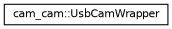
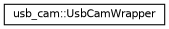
(86, 15) -> (84, 15)
